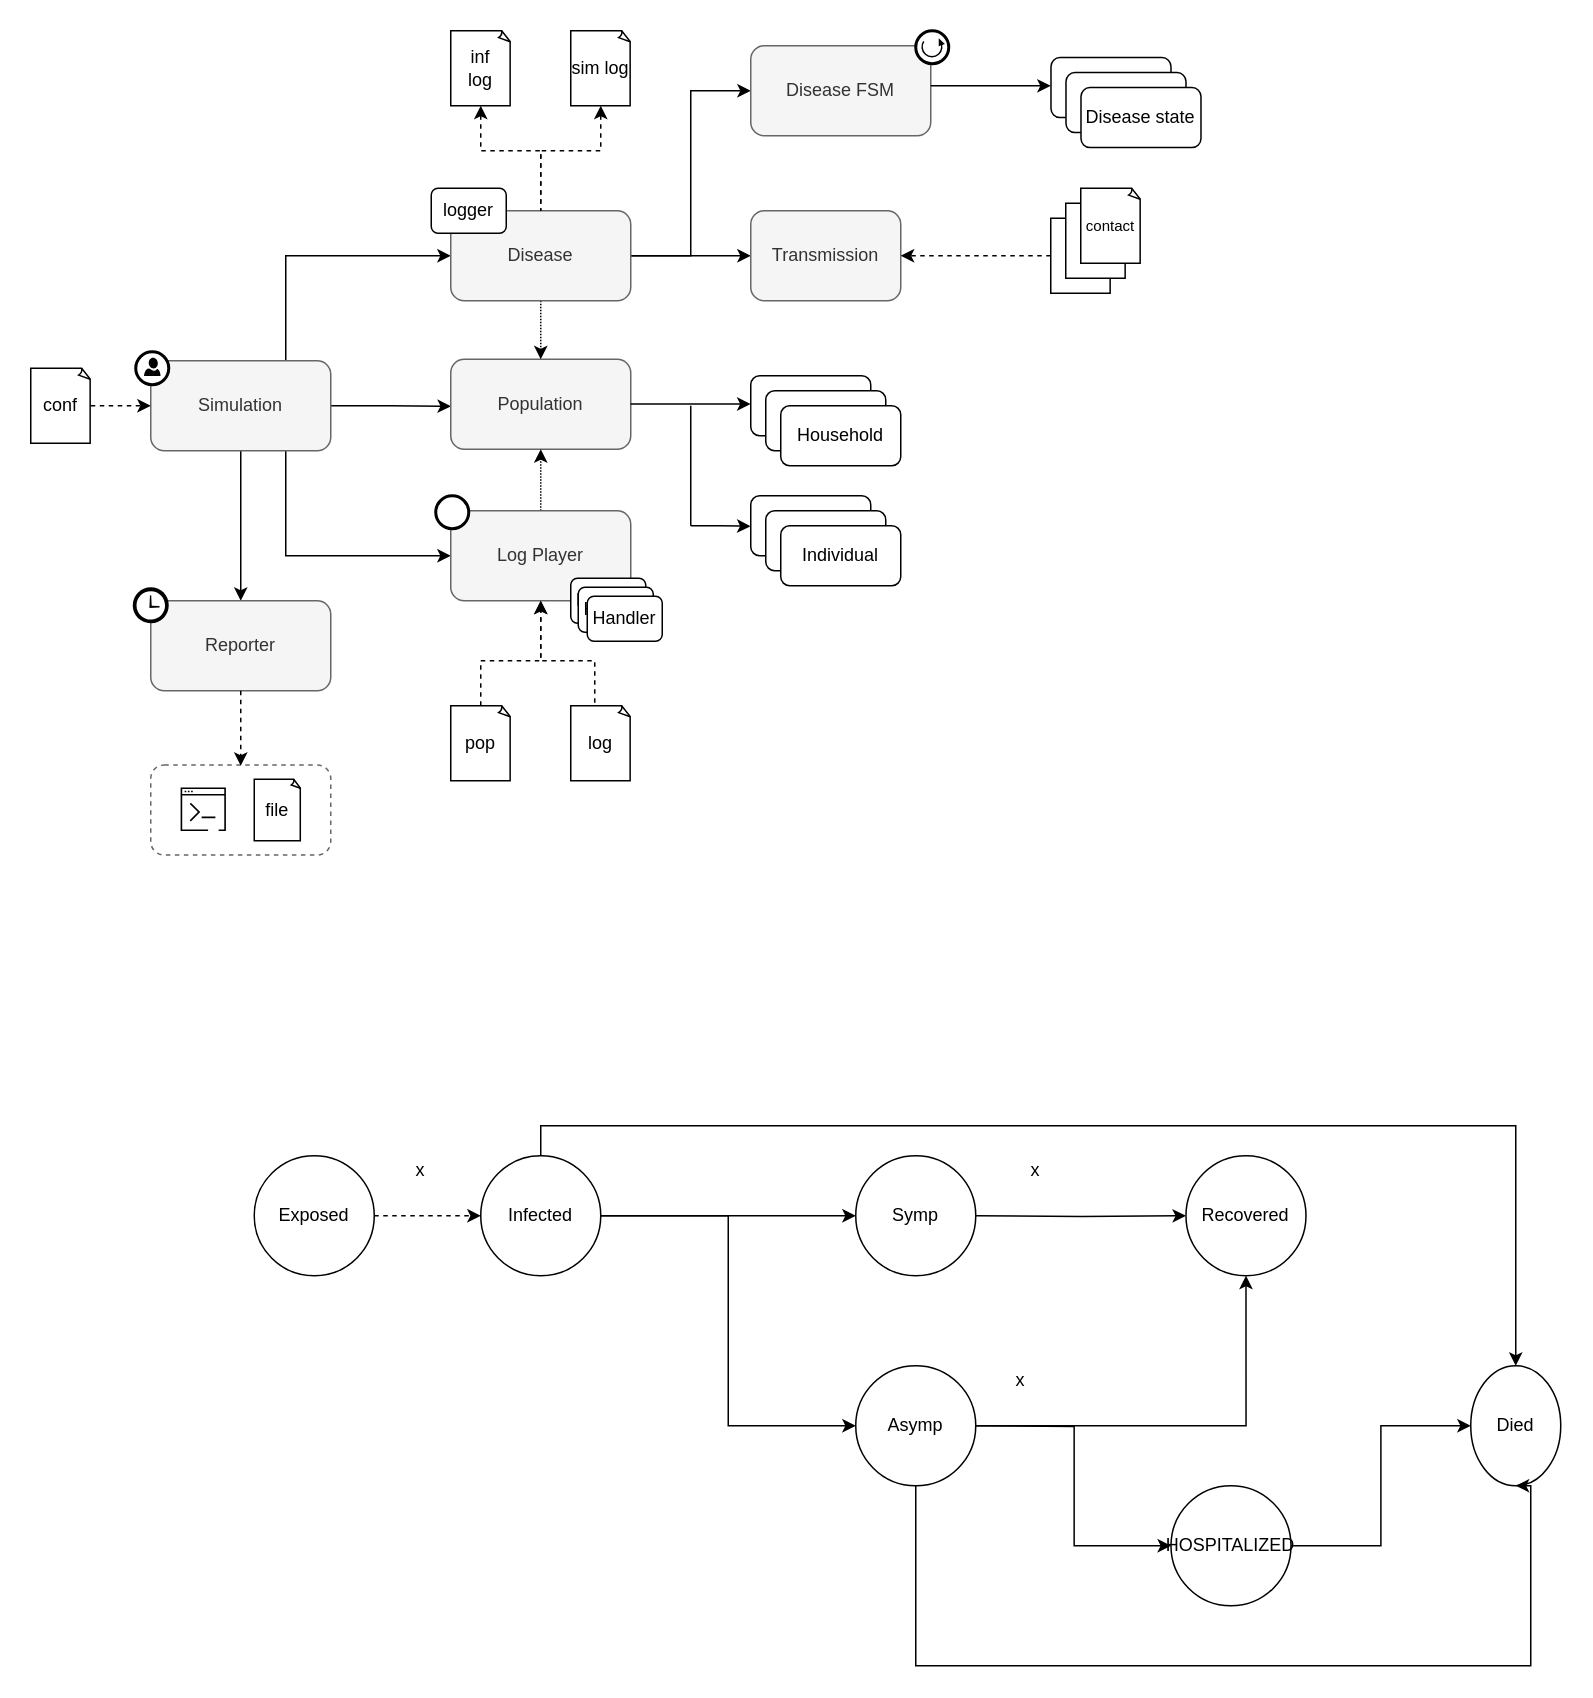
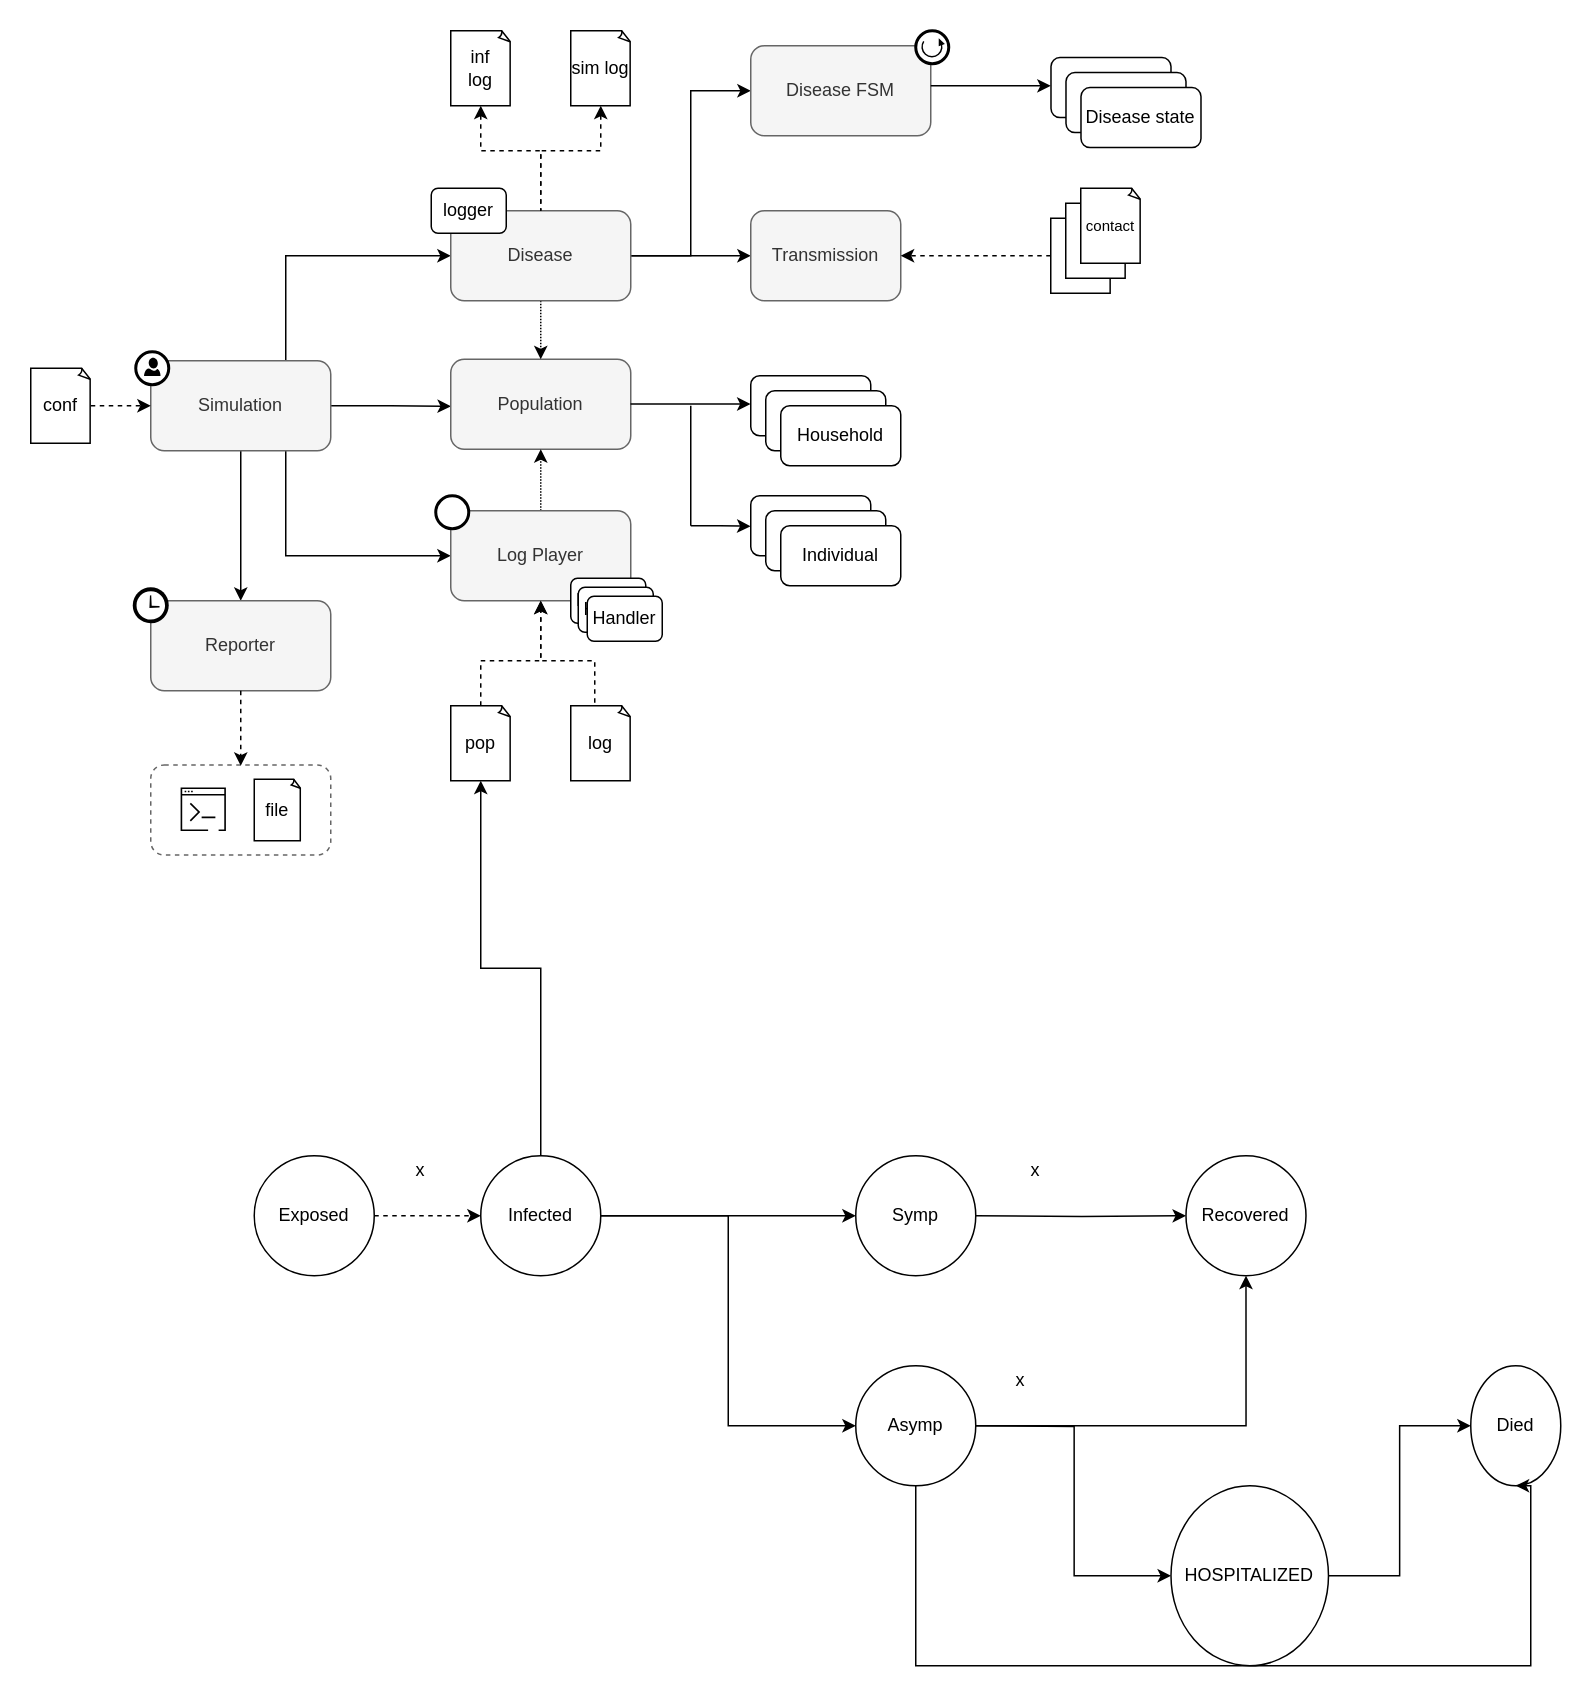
(1142, 1126) -> (502, 968)
(1231, 1546) -> (1250, 1576)
